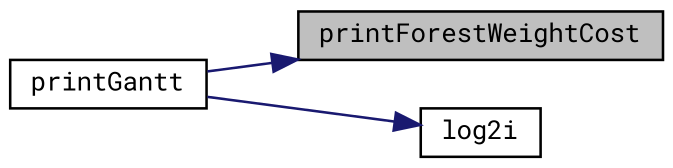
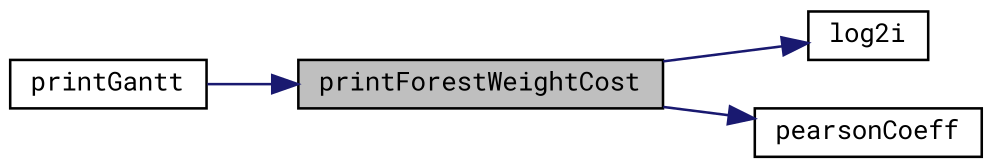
(301, 109) -> (723, 54)
none -> (868, 133)
